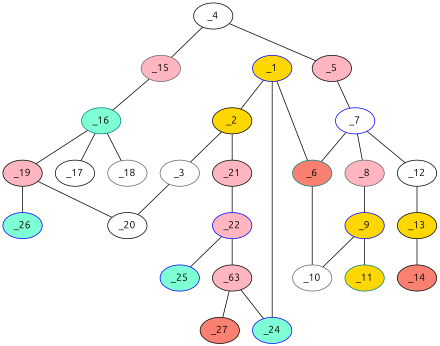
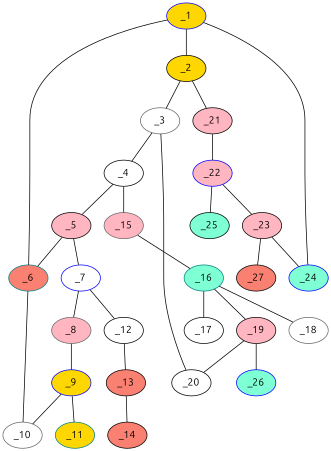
none -> (142, 147)
(334, 147) -> (50, 252)
(417, 226) -> (126, 383)
(180, 278) -> (210, 226)
(232, 278) -> (262, 226)
